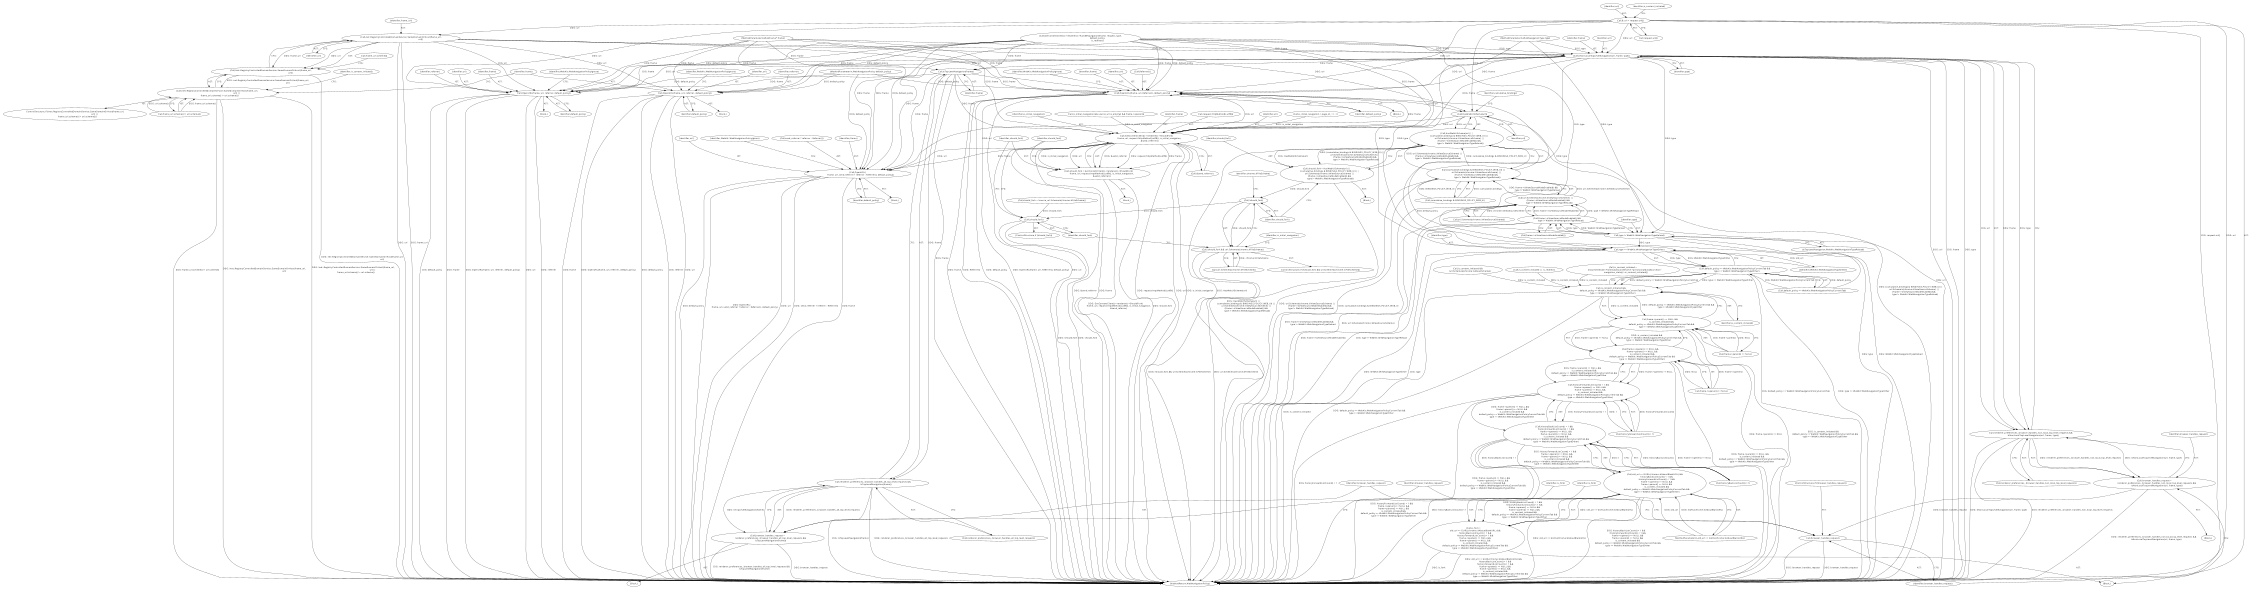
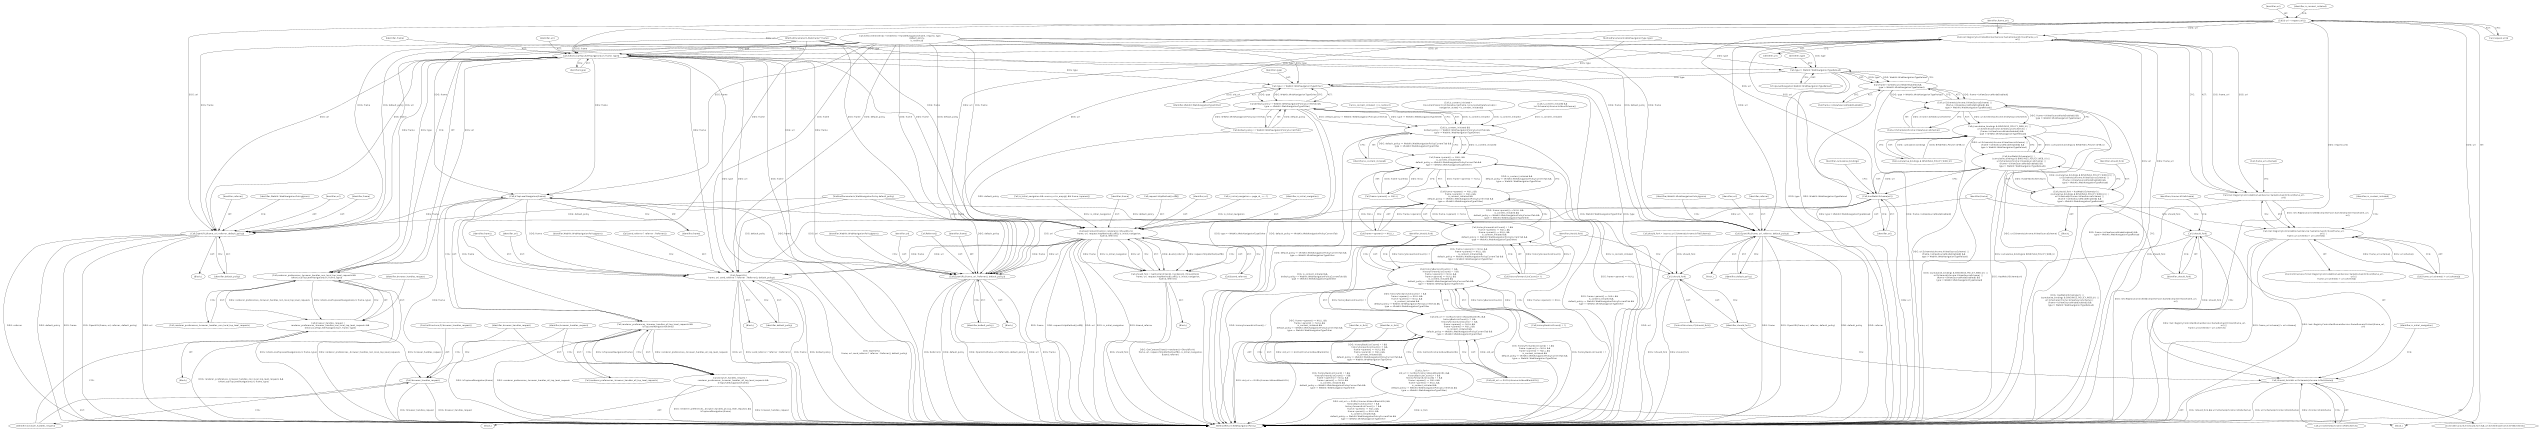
(1320, 97) -> (1420, 219)
(1710, 538) -> (1513, 380)
